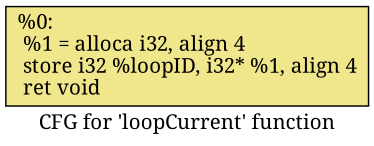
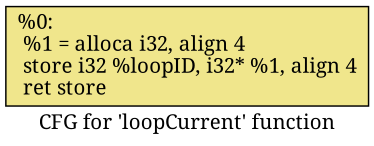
(59, 88) -> (62, 88)
